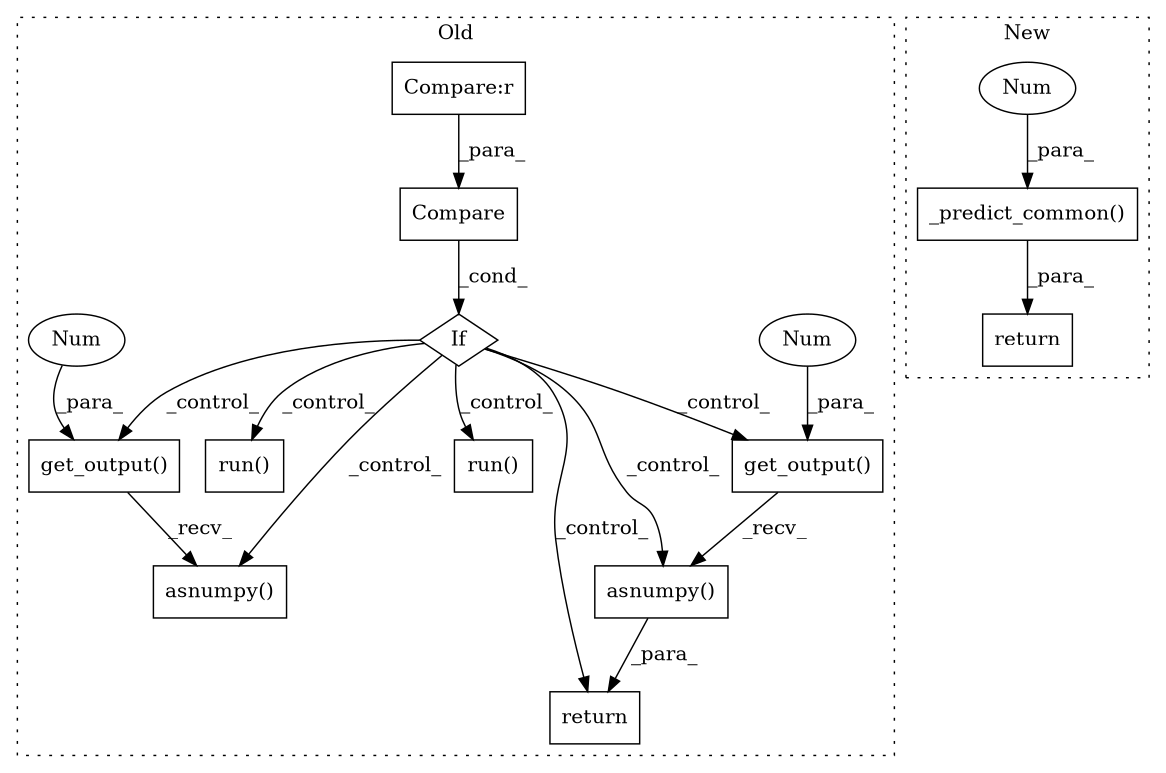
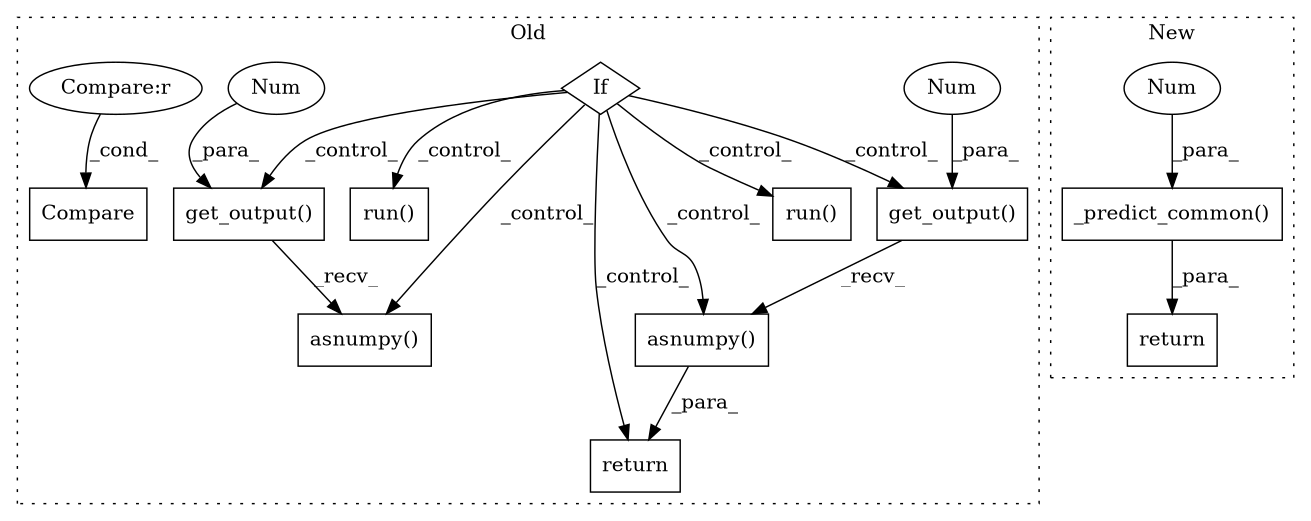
(459, 88) -> (116, 88)
(492, 151) -> (124, 151)
(459, 270) -> none
